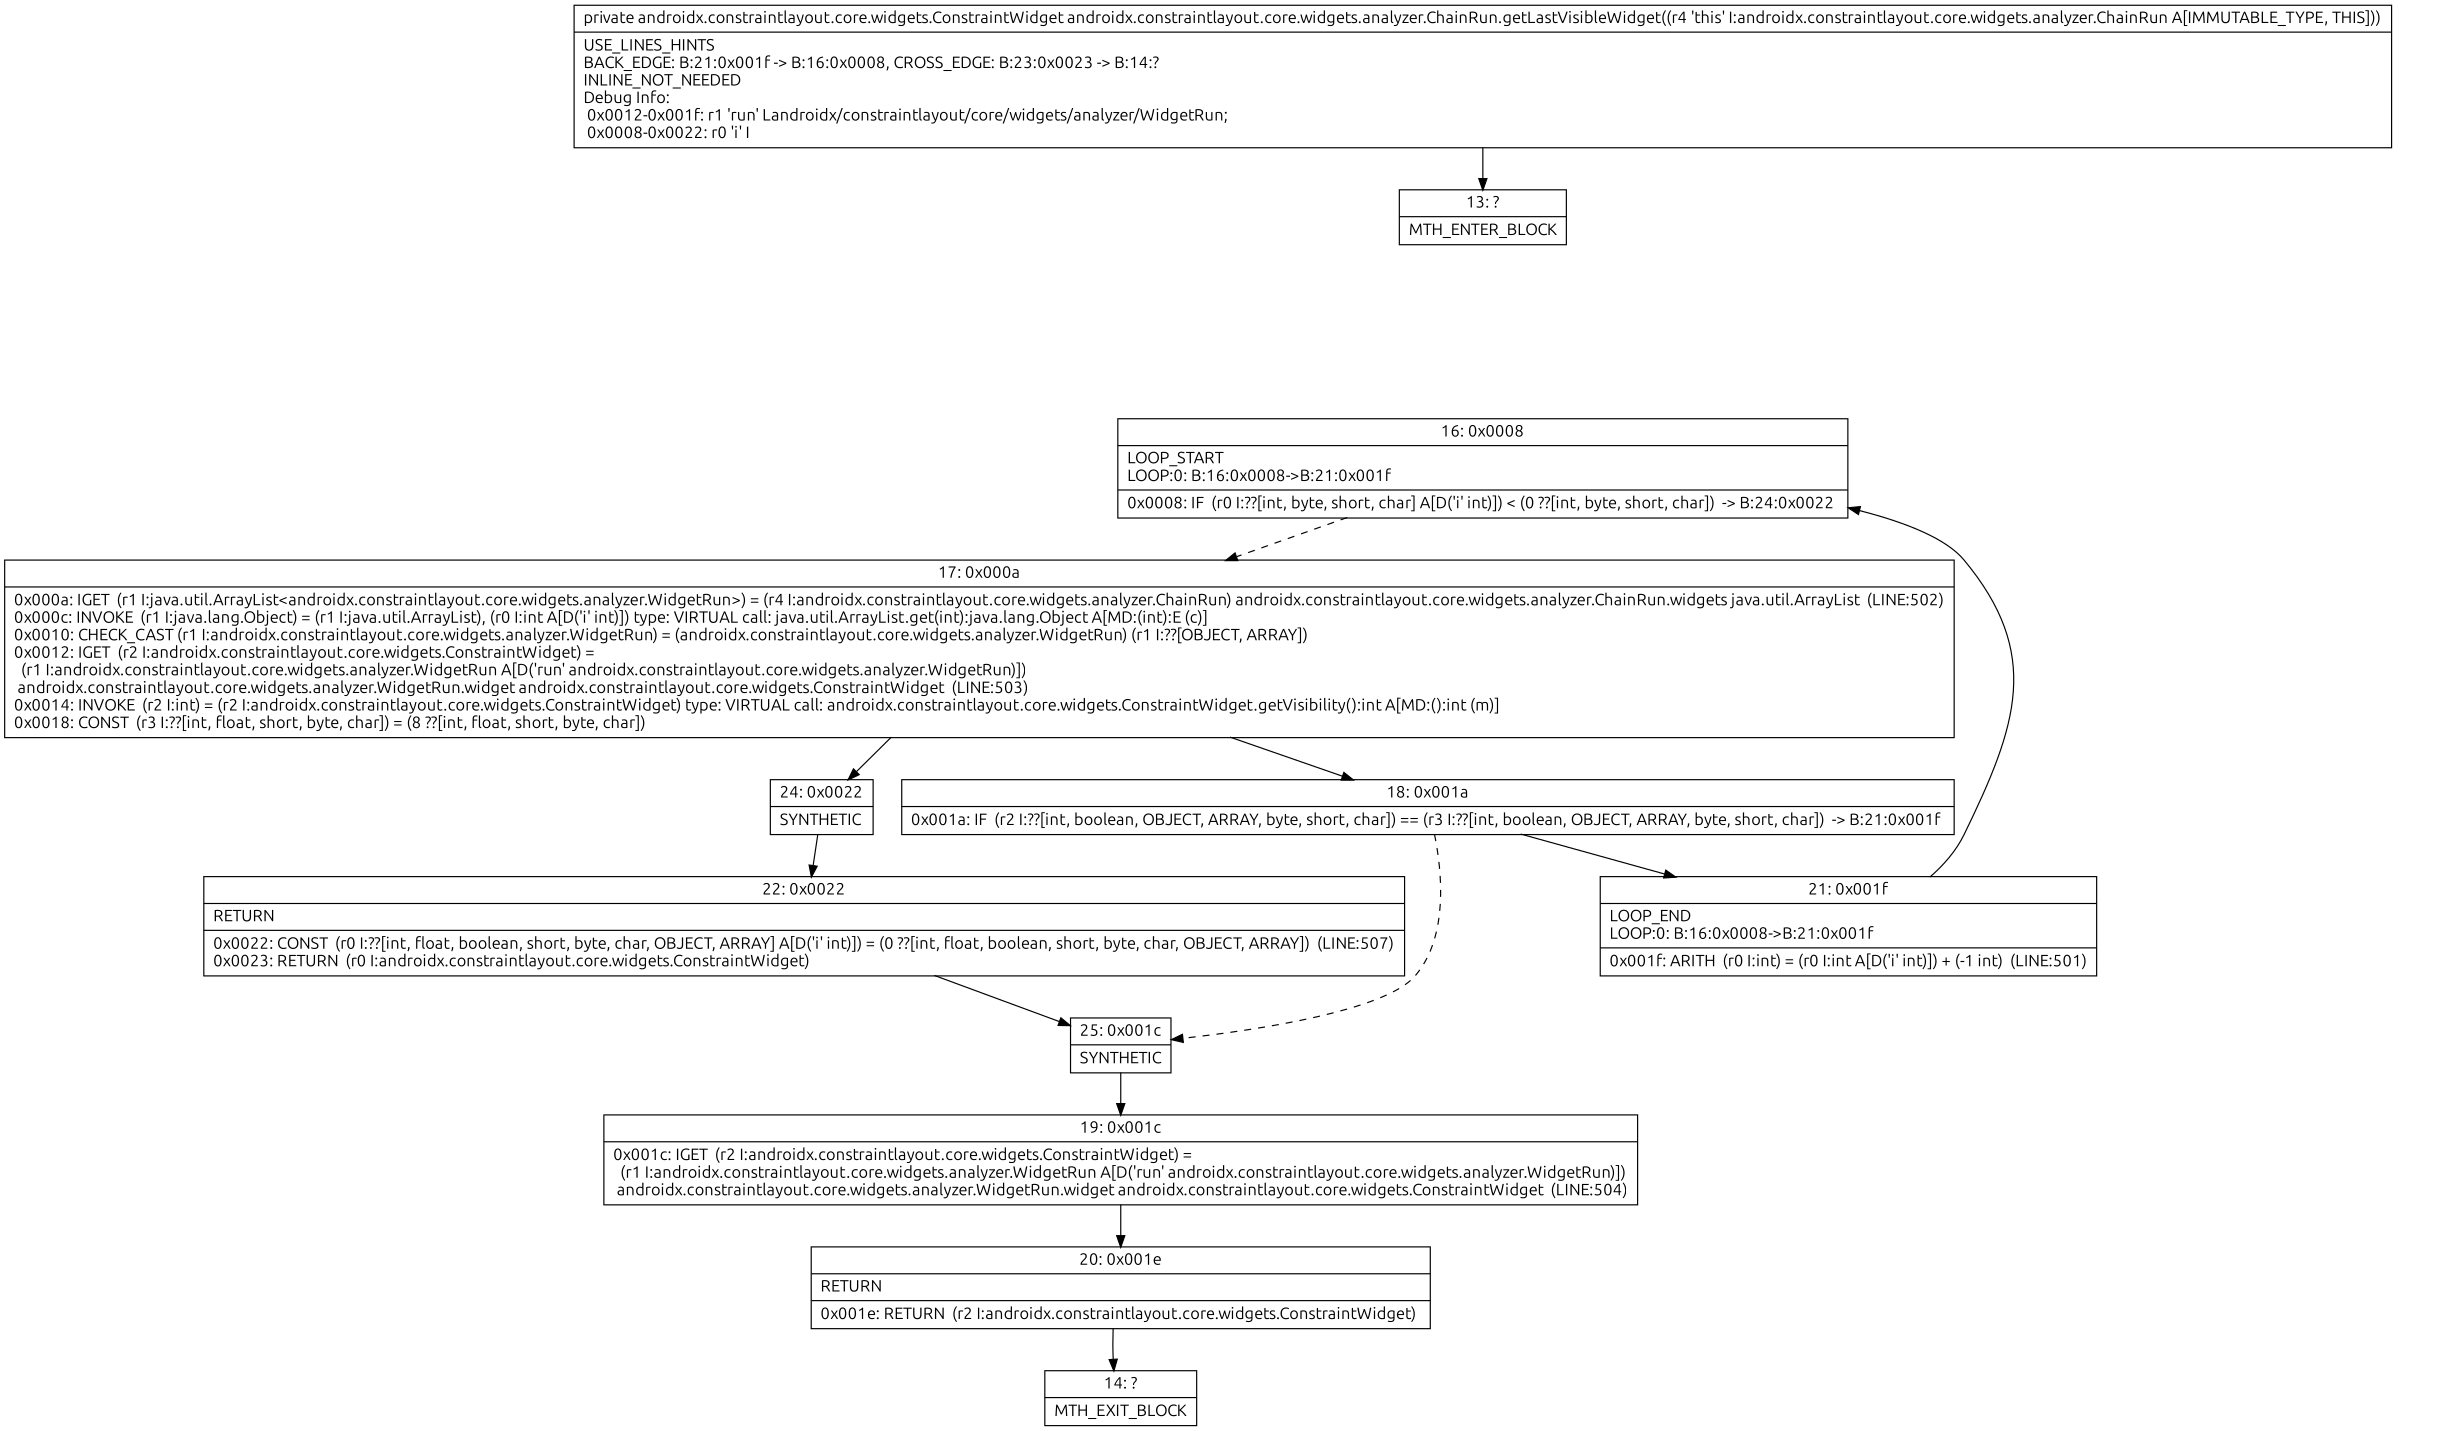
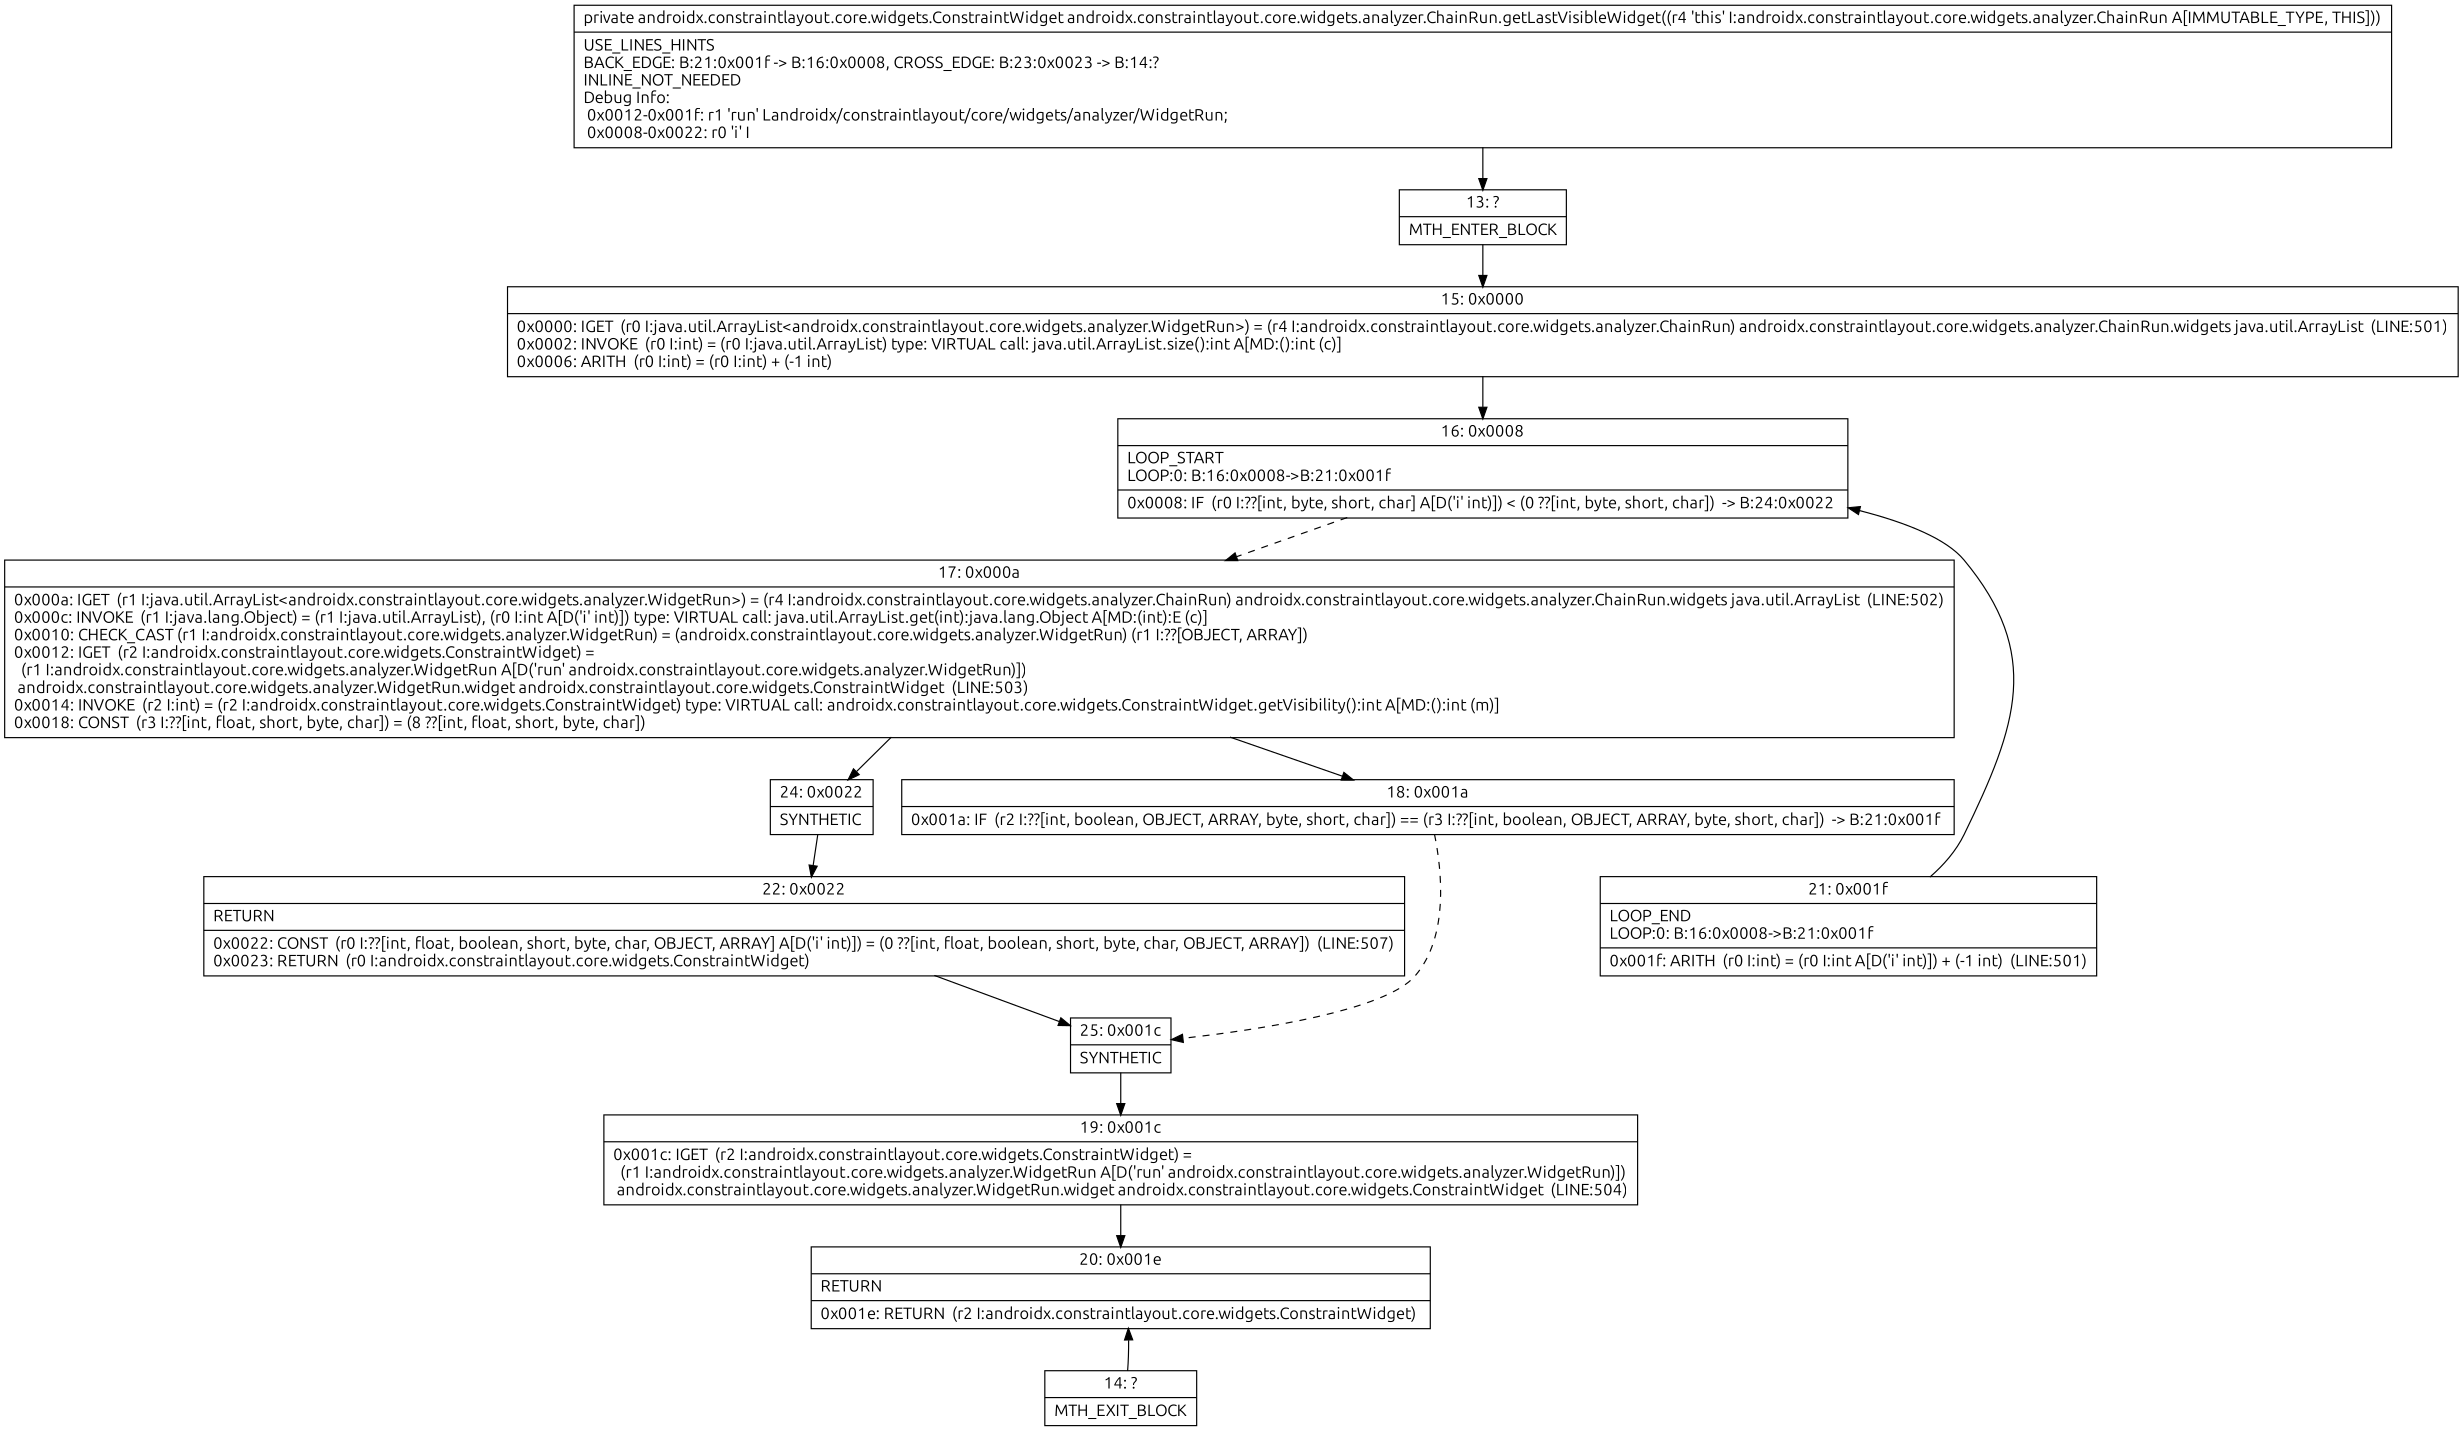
none -> (1483, 332)
(1593, 854) -> none
(1113, 1344) -> (1128, 1356)
